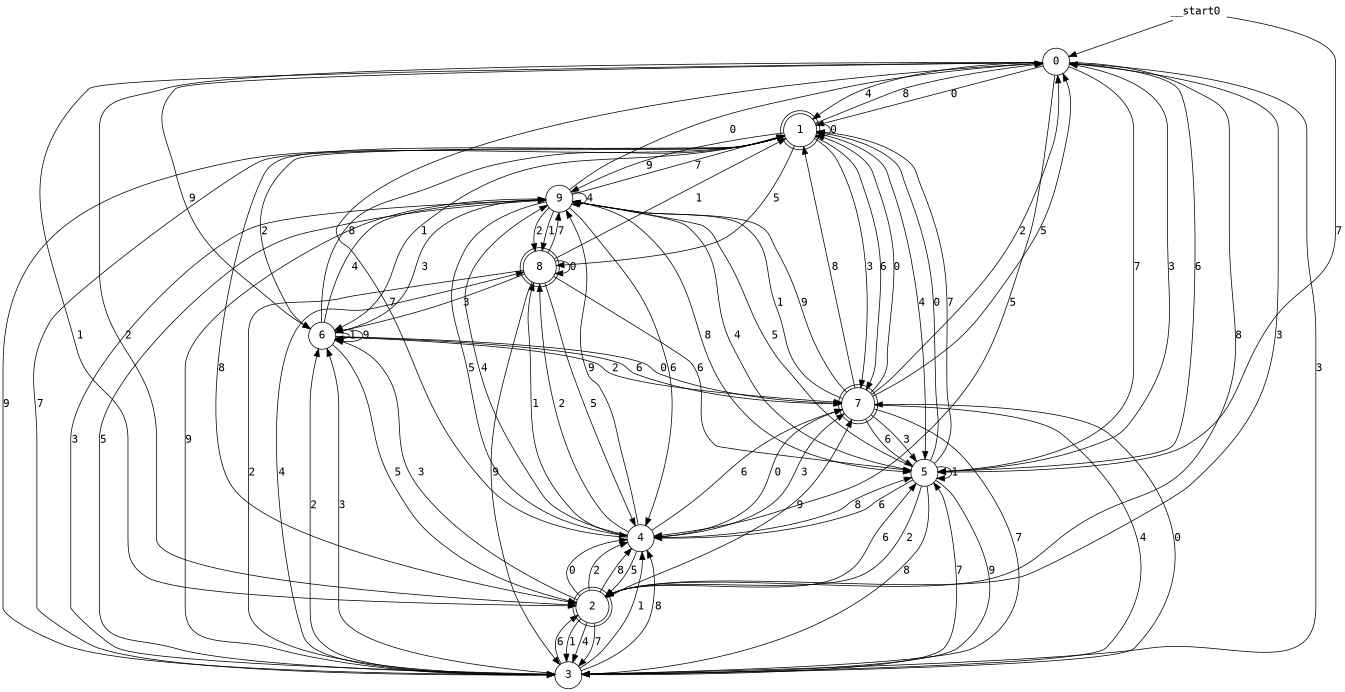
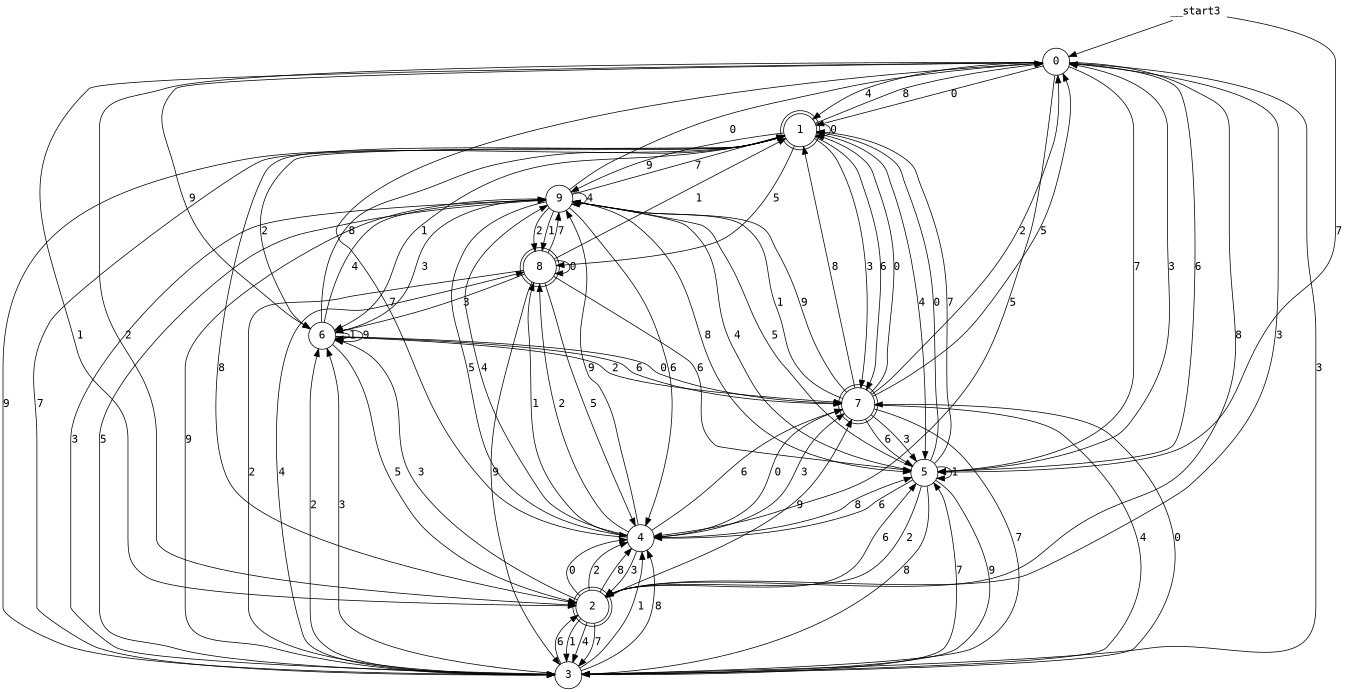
(1195, 12) -> (1195, 12)
(634, 571) -> (634, 571)
